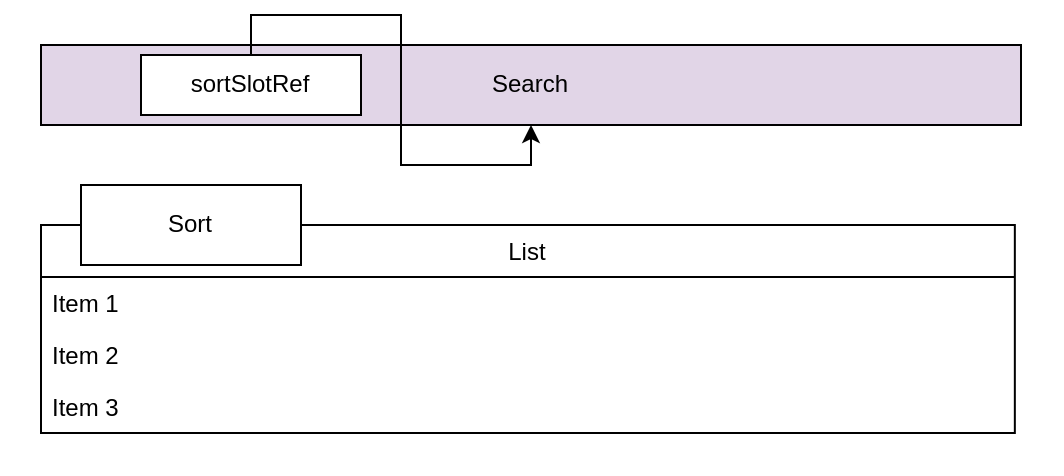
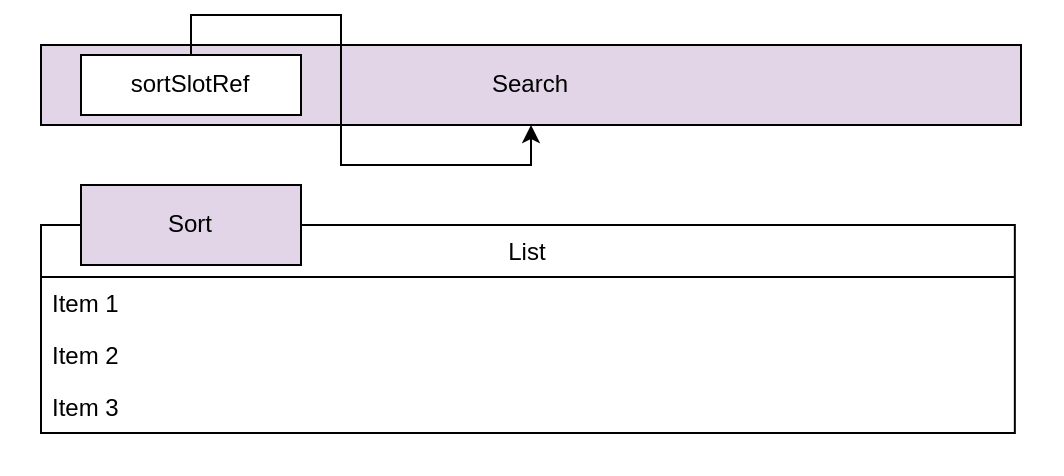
(251, 85) -> (191, 85)
(191, 225) -> (191, 225)
